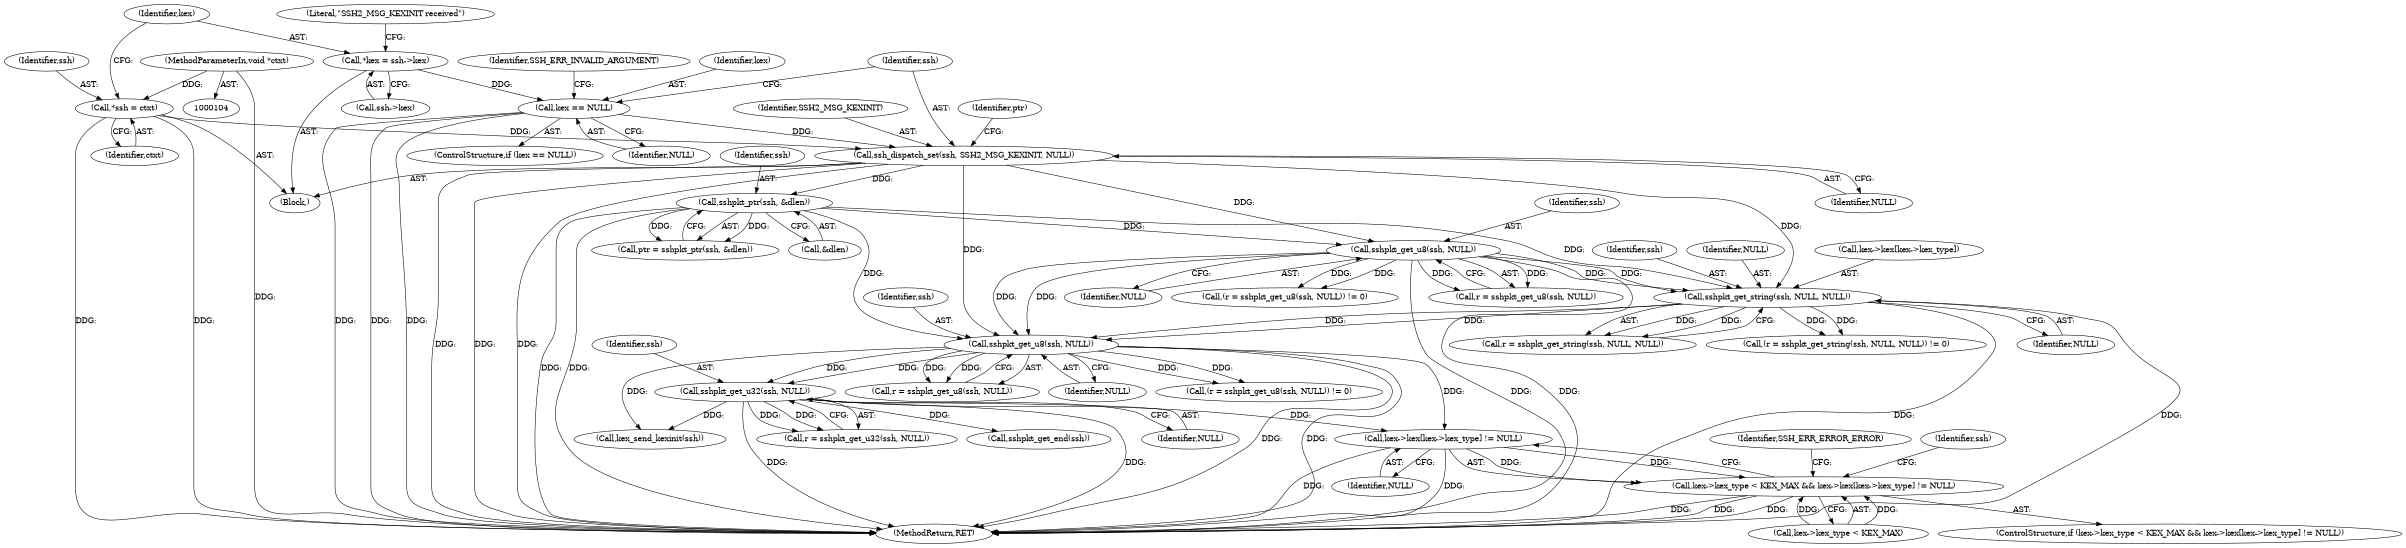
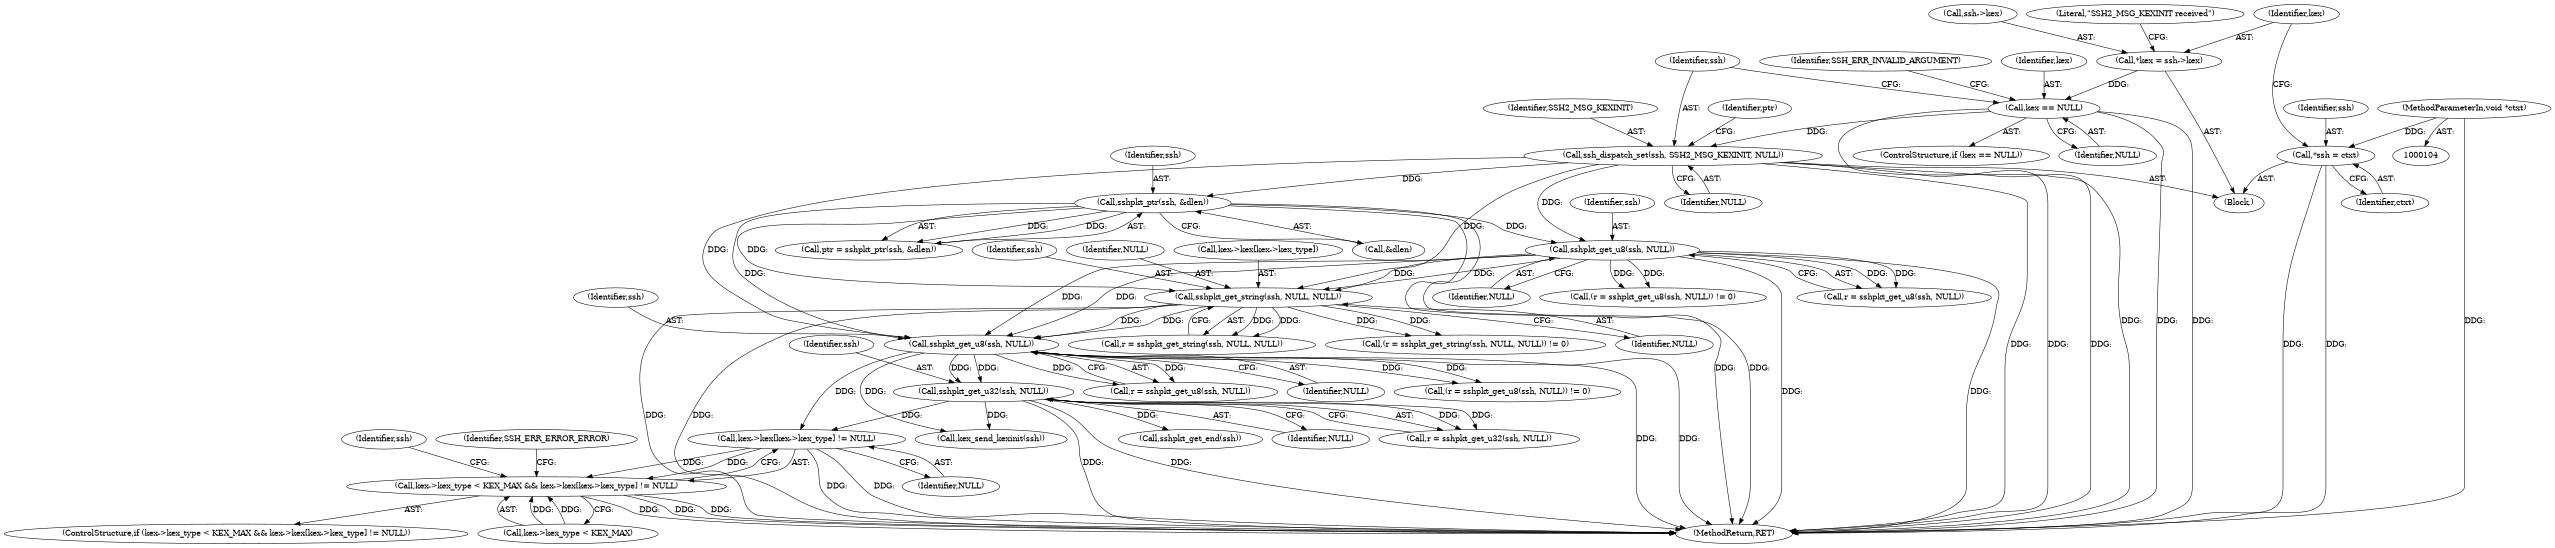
(390, 82) -> none
(507, 136) -> none
(698, 227) -> (1138, 227)
